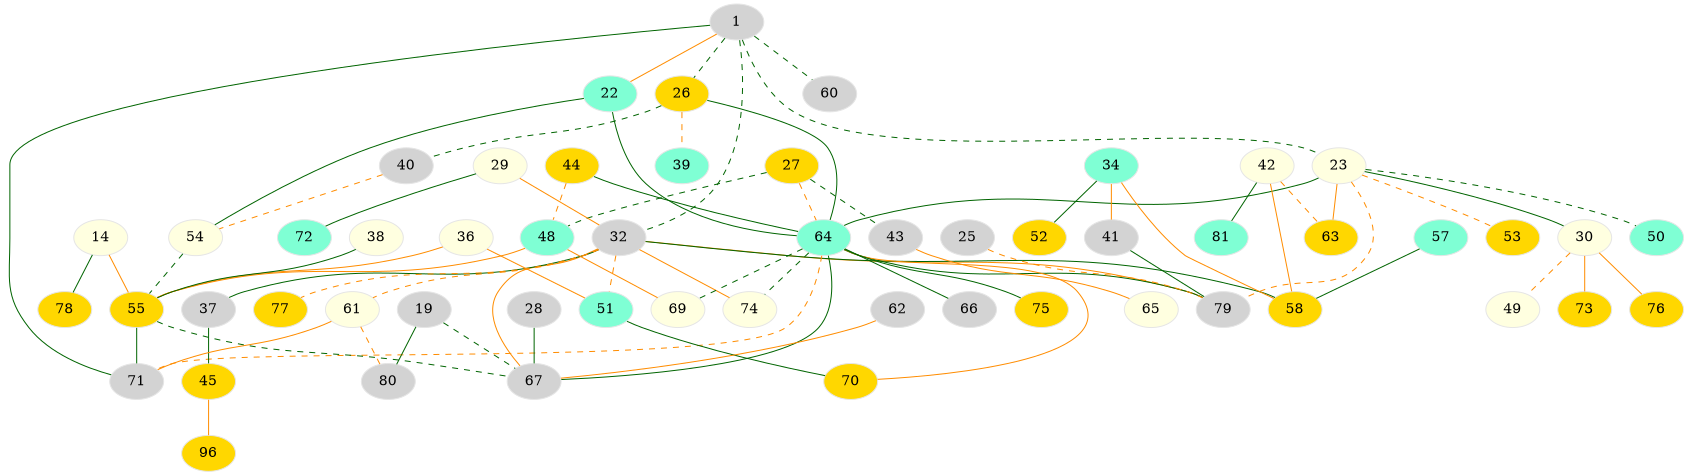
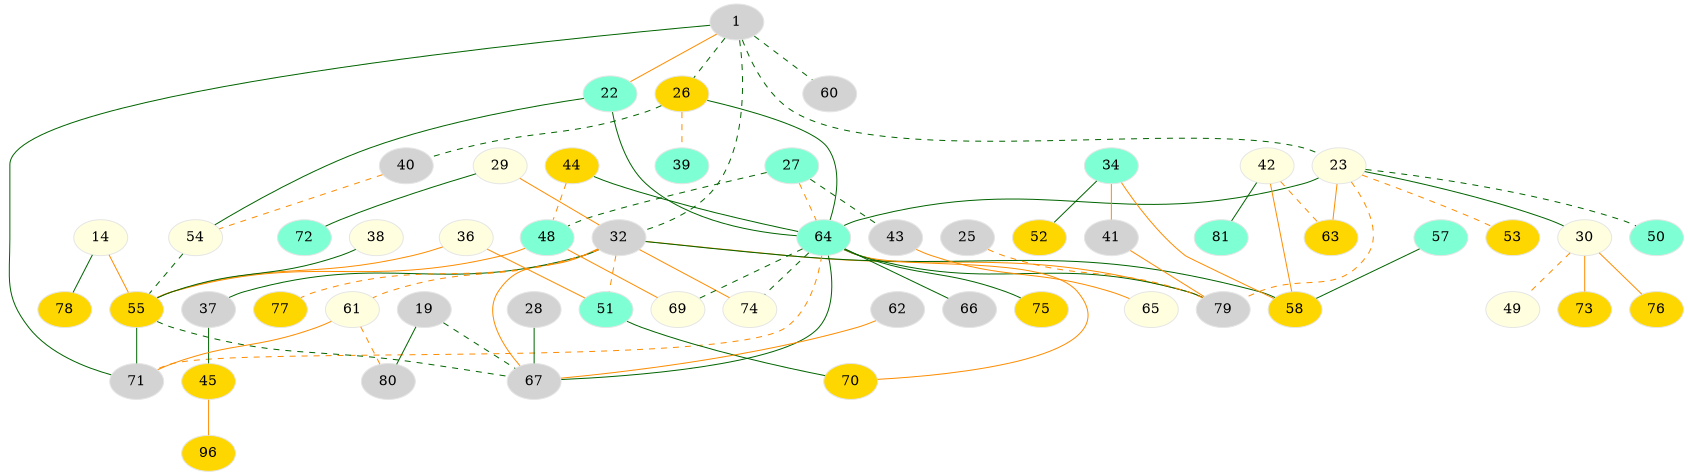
(792, 166) -> (792, 166)
(1178, 281) -> (1178, 281)
